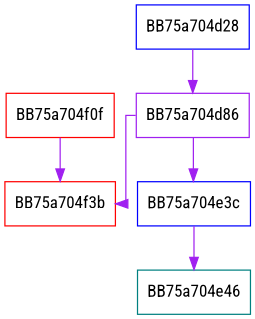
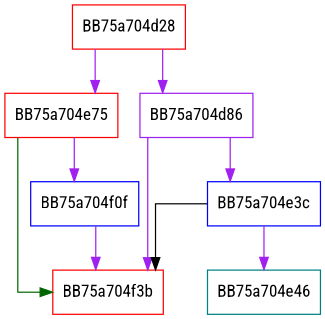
(193, 27) -> (129, 27)
(60, 115) -> (85, 204)
none -> (61, 115)
none -> (156, 205)
